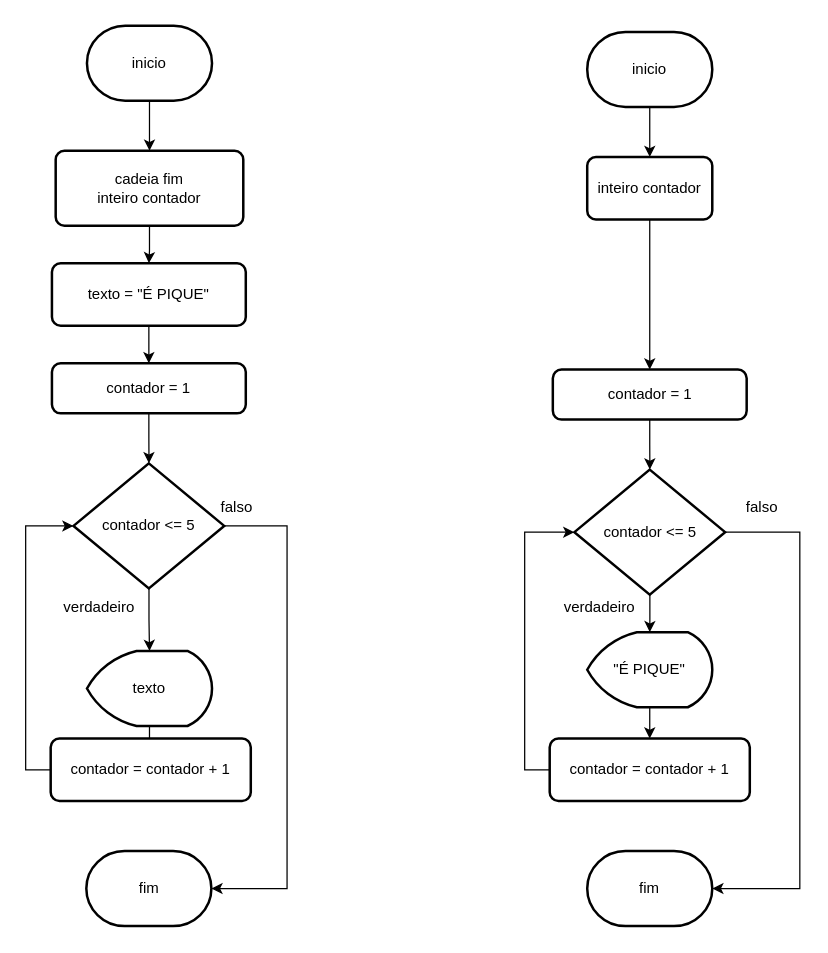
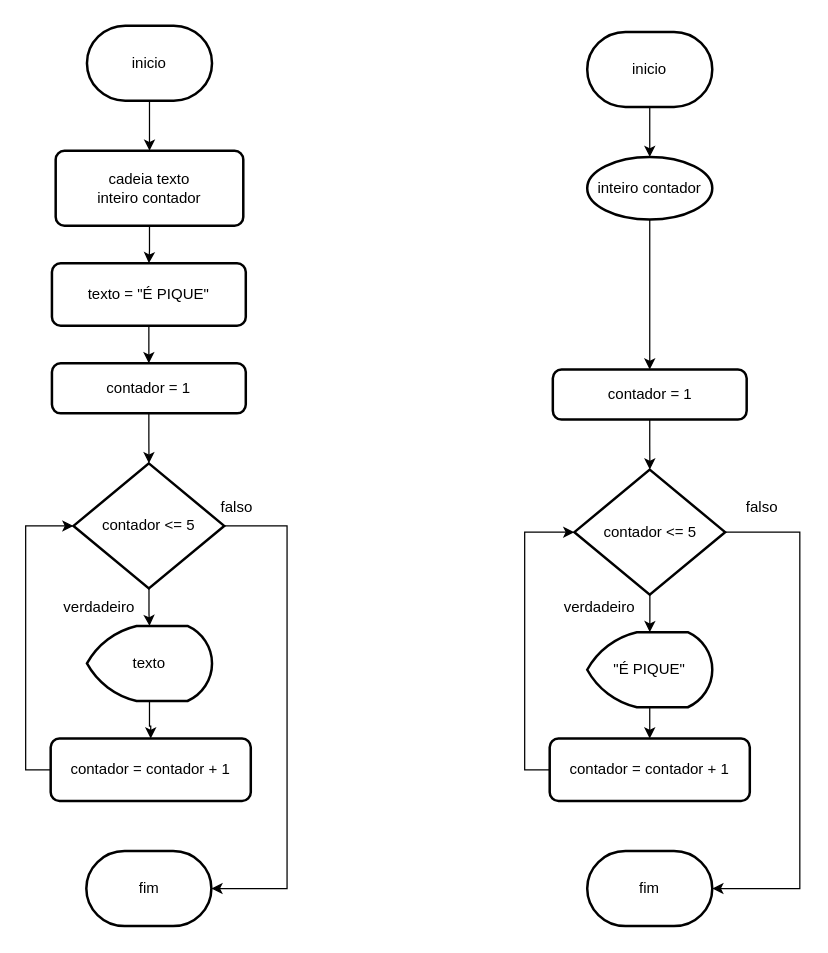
(149, 188) -> (149, 188)
(649, 188) -> (649, 188)
(149, 688) -> (149, 663)
